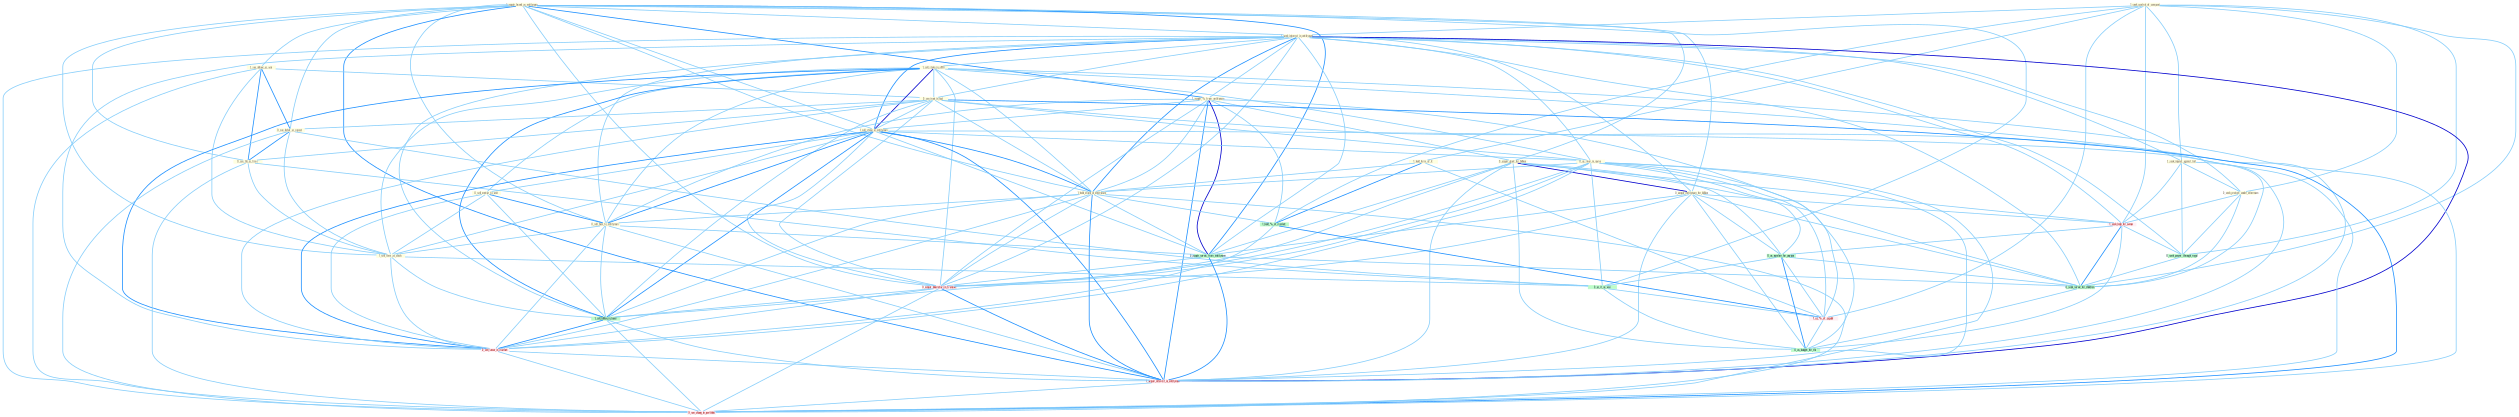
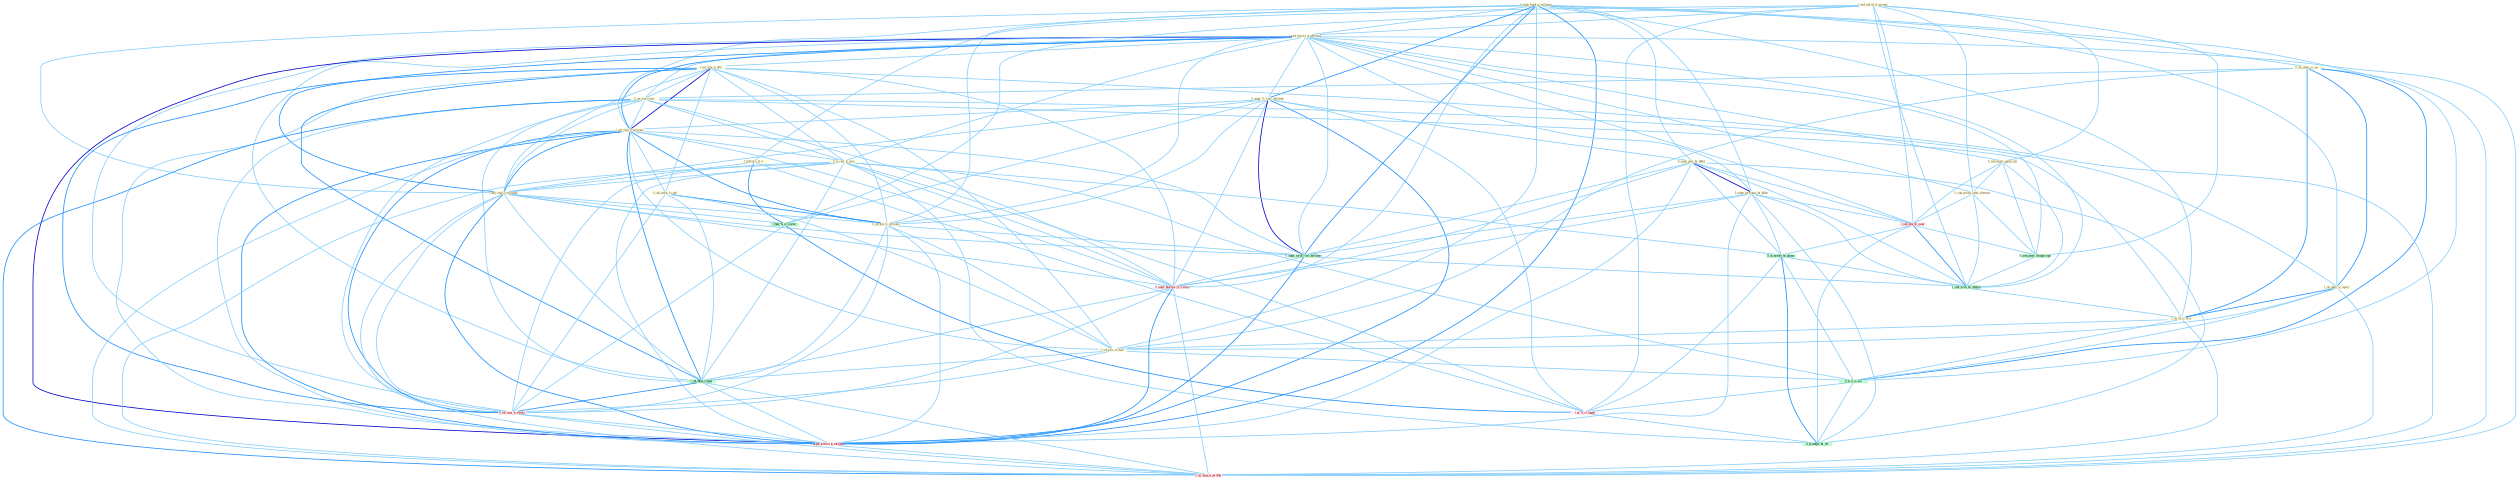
(1159, 178) -> none
none -> (2312, 316)
(1944, 321) -> (2074, 303)
(702, 413) -> (1208, 476)
